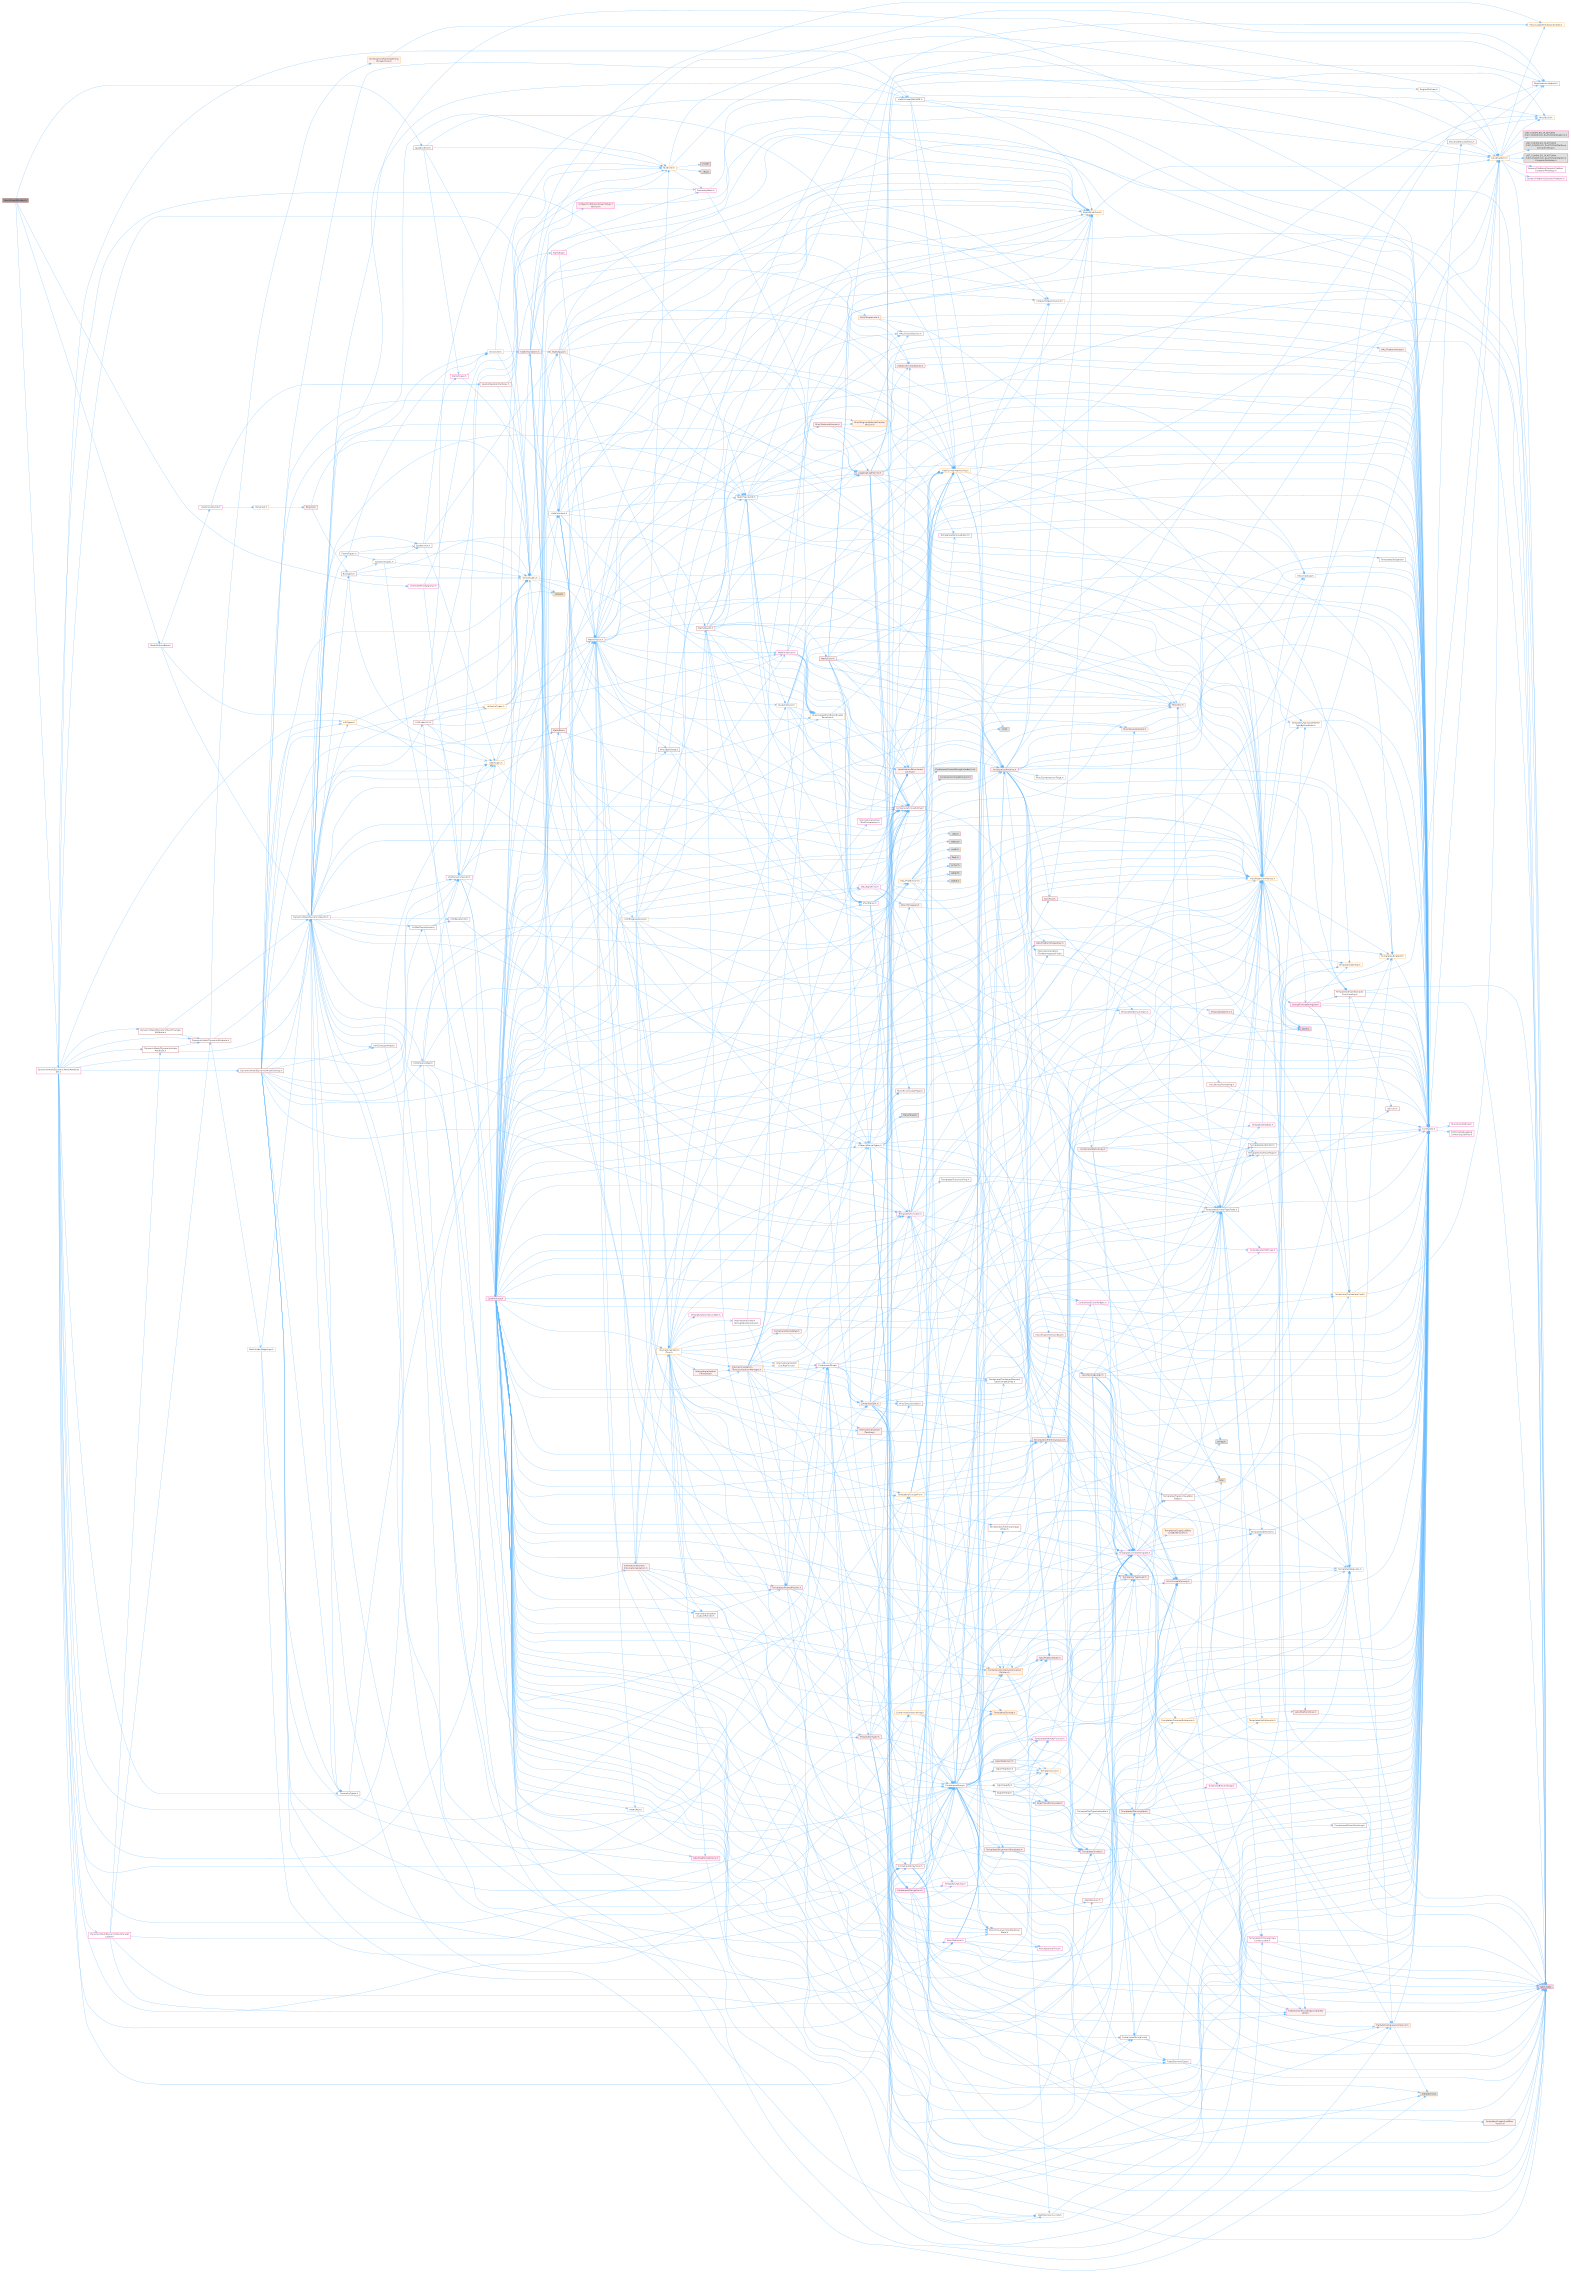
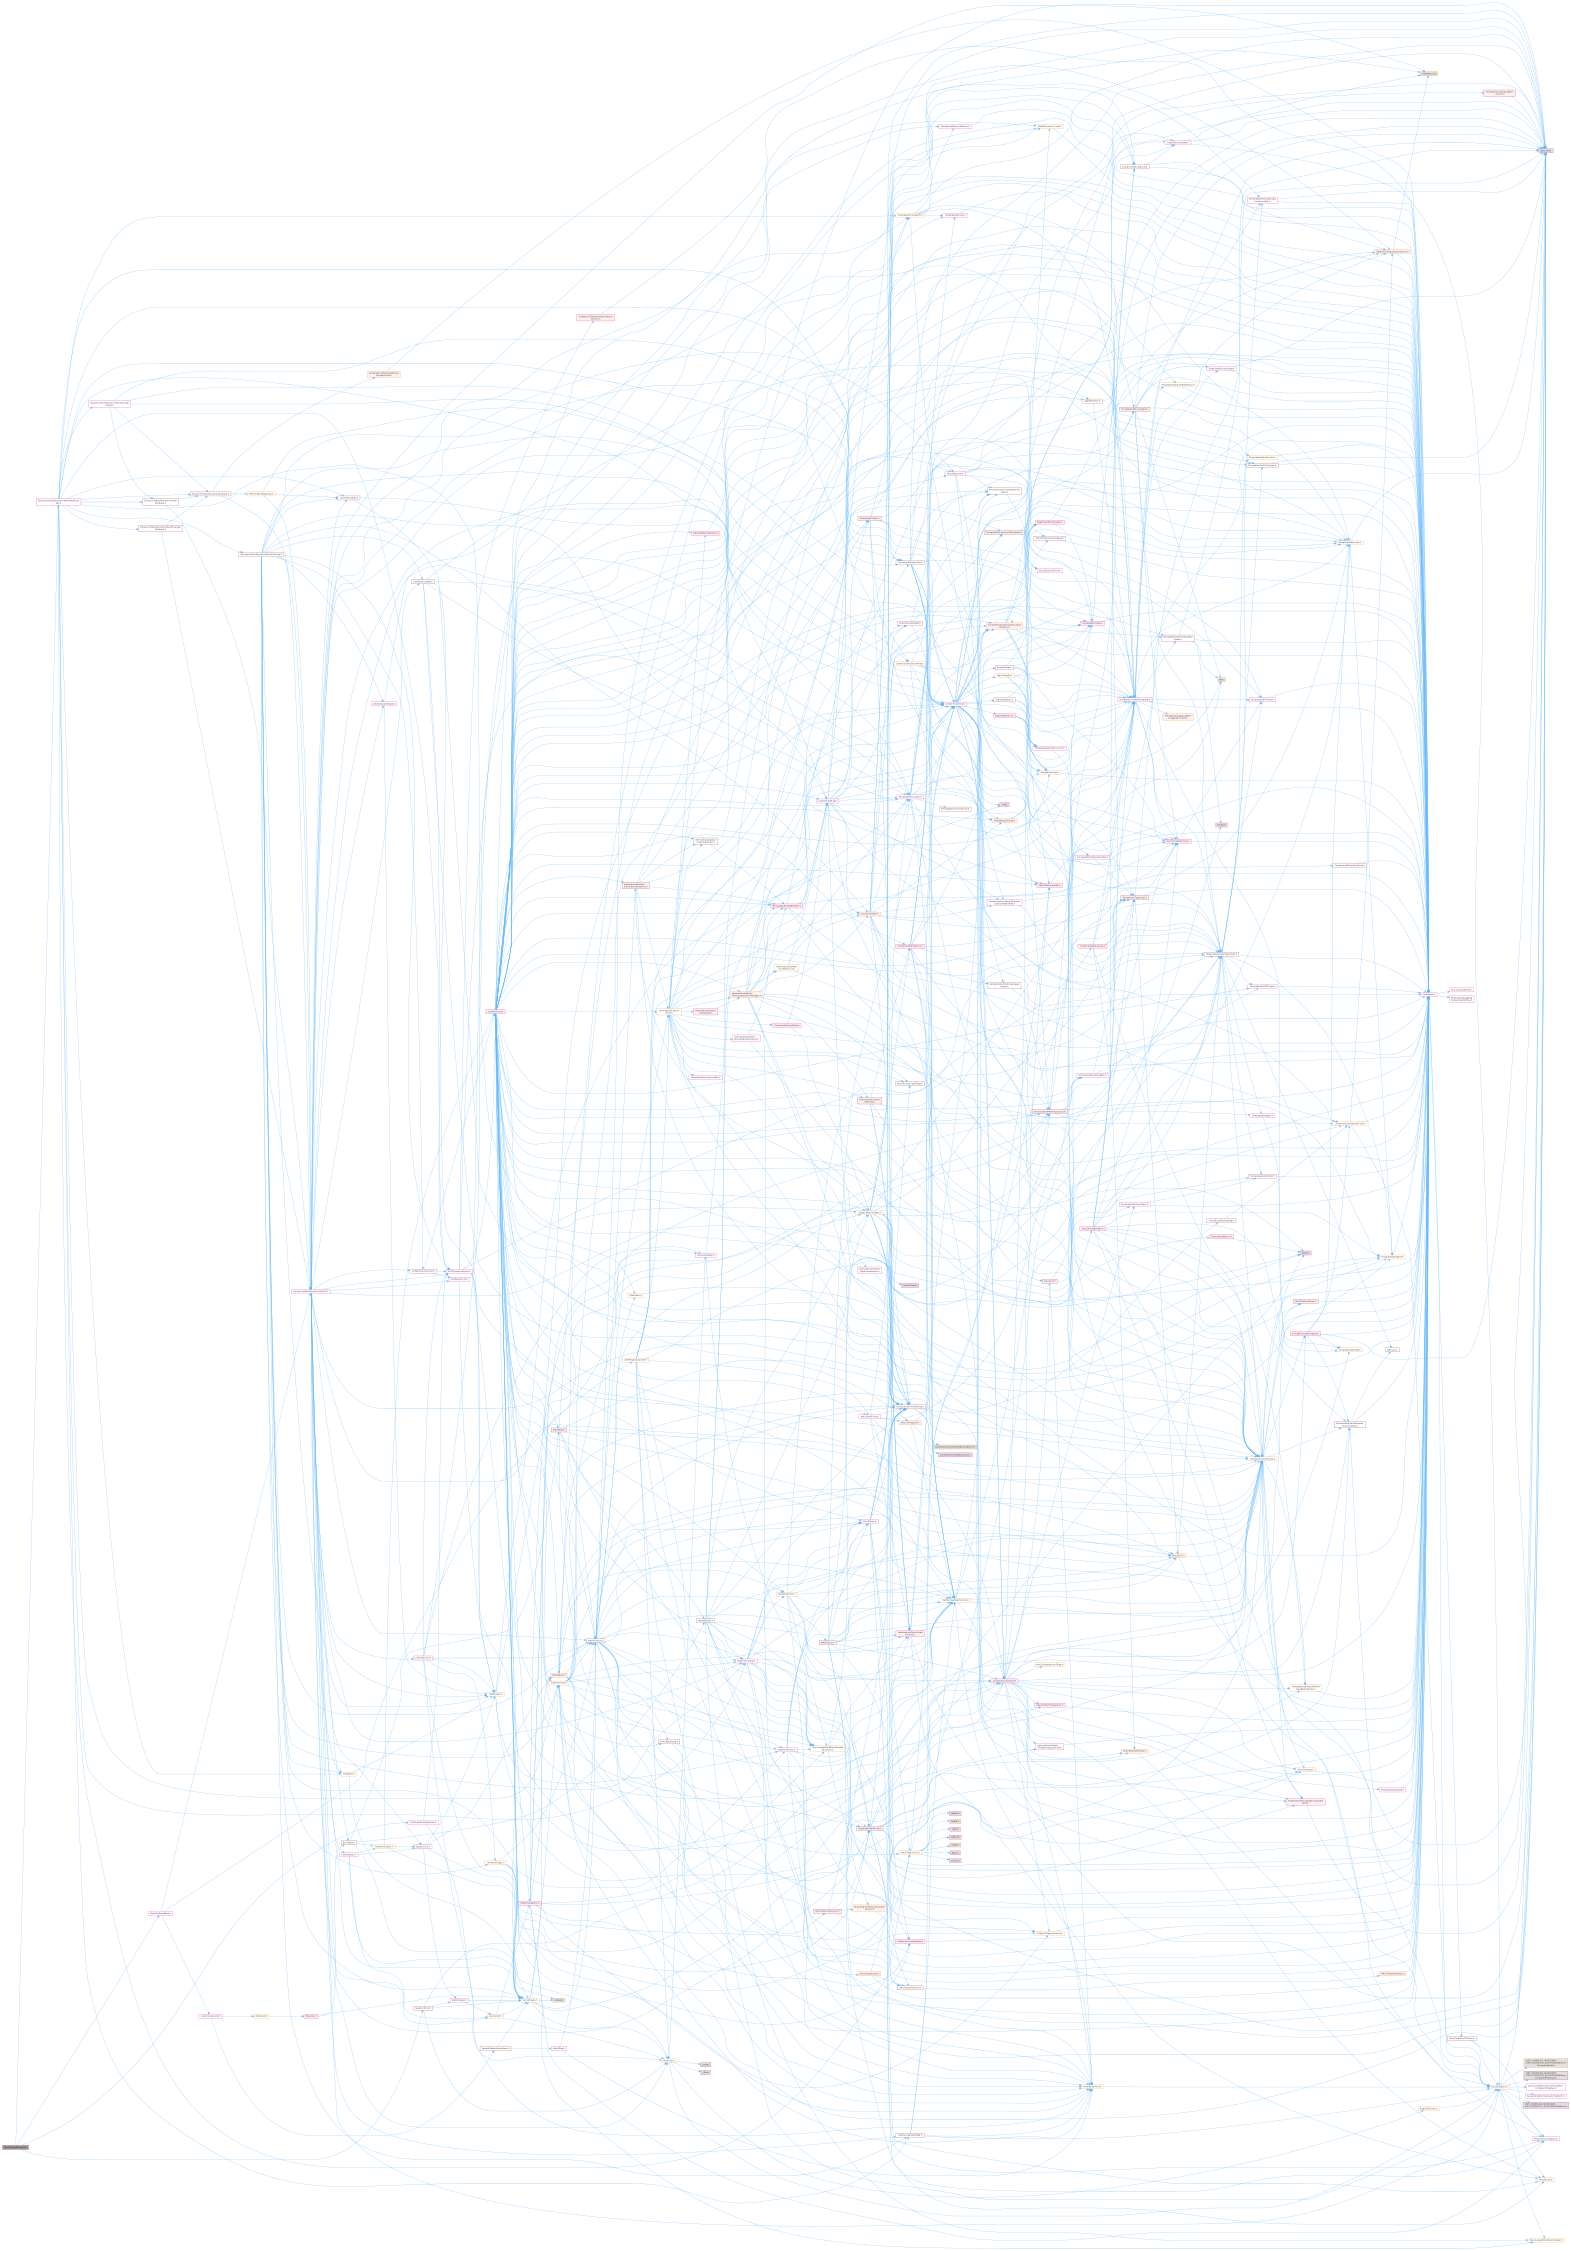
(642, 830) -> (409, 2030)
